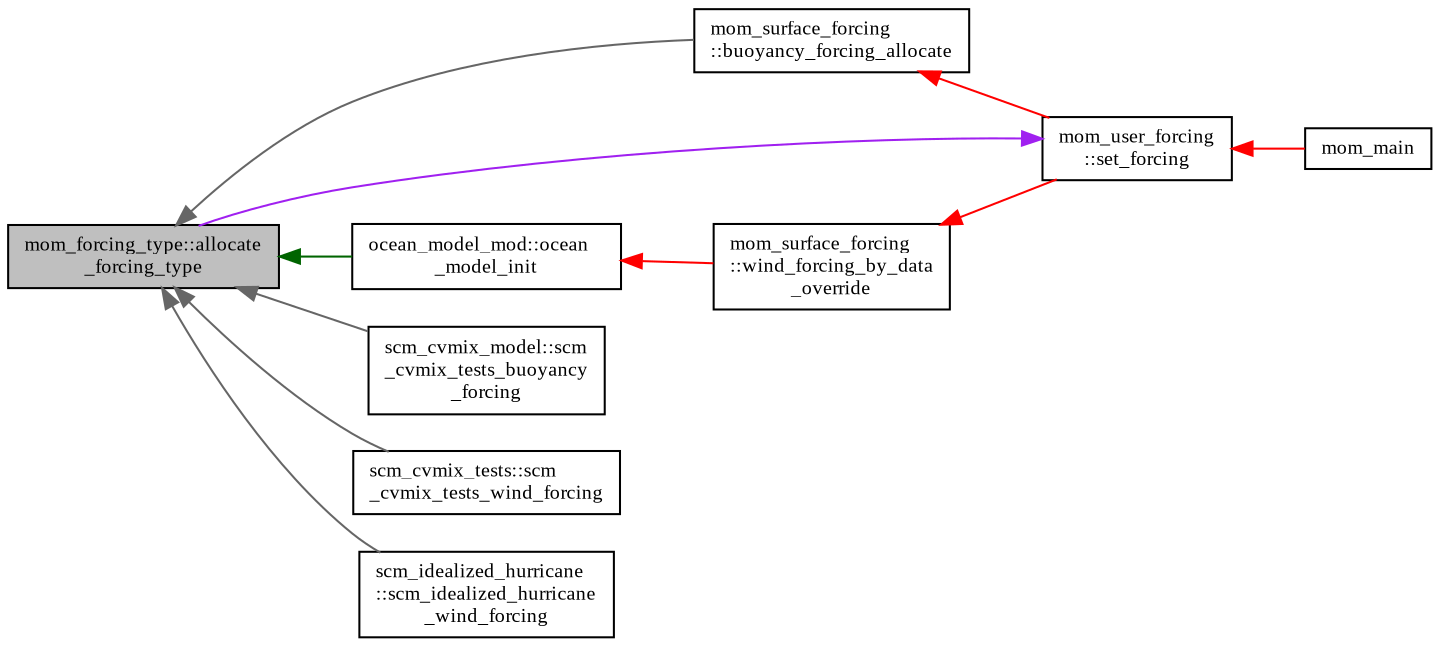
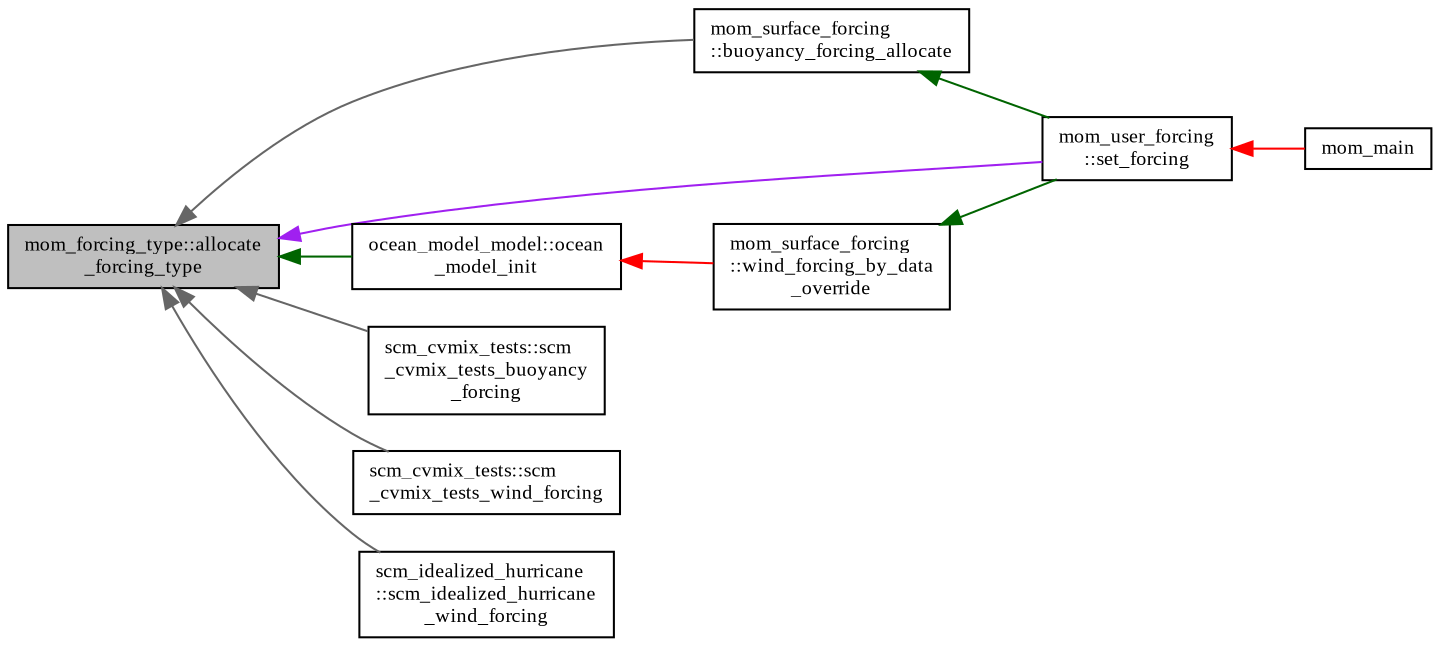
(994, 98) -> (994, 98)
(607, 157) -> (670, 188)
(1008, 198) -> (1008, 198)
(487, 257) -> (487, 257)
(487, 371) -> (487, 371)
